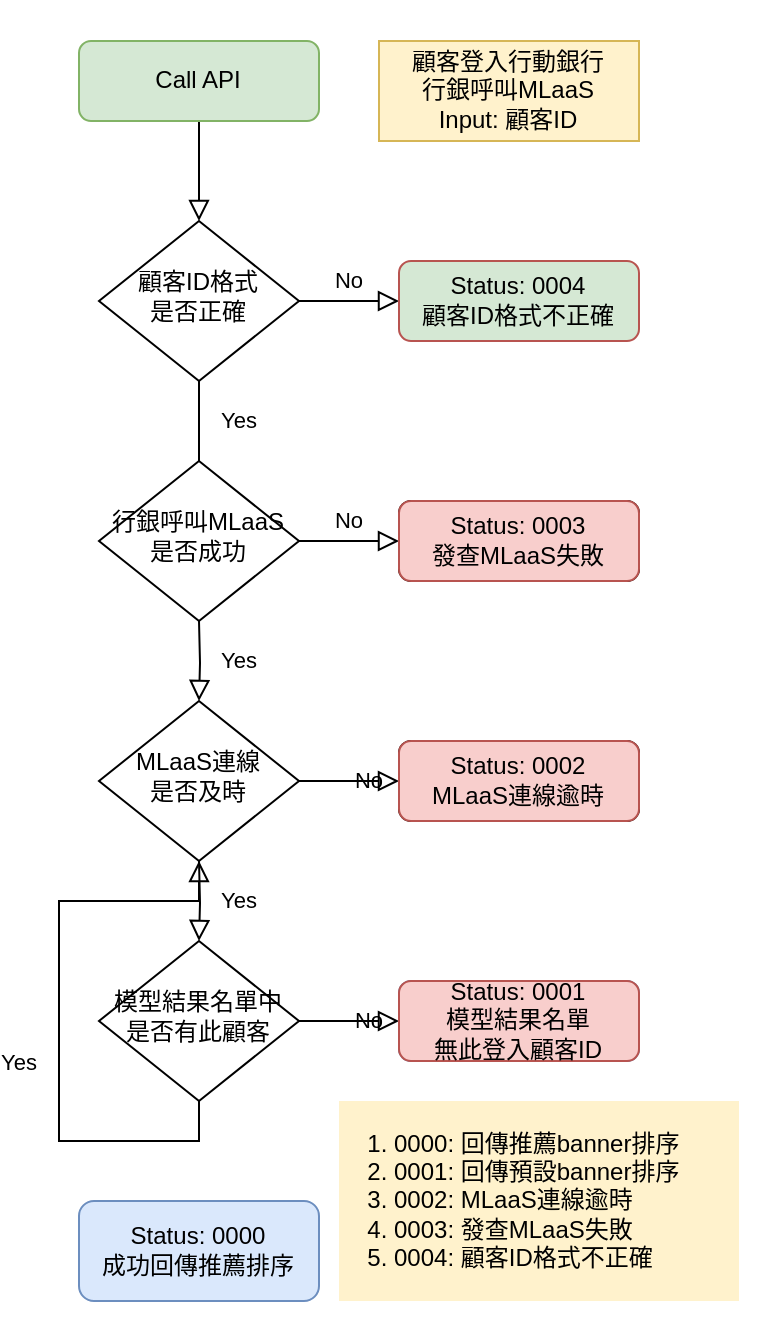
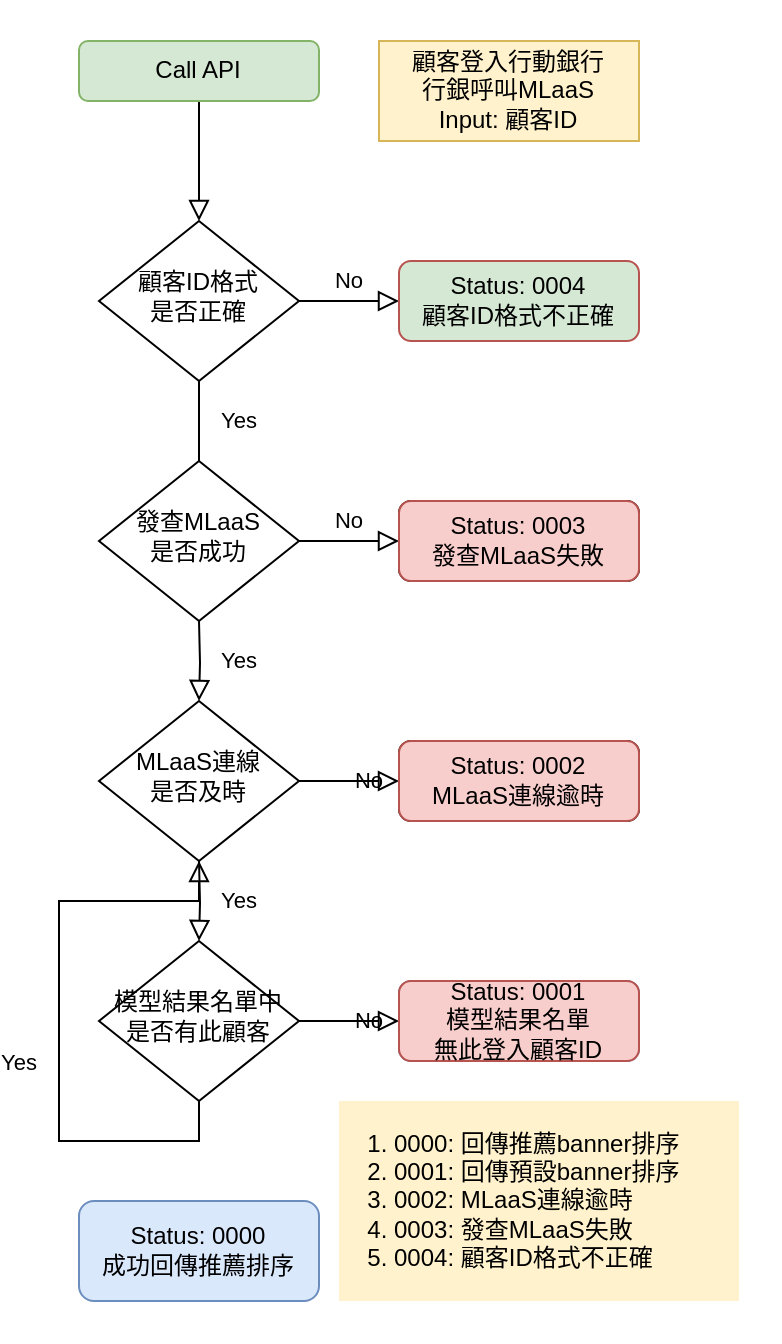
(199, 81) -> (199, 71)
(199, 537) -> (199, 537)
